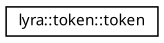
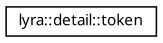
(82, 21) -> (81, 21)
